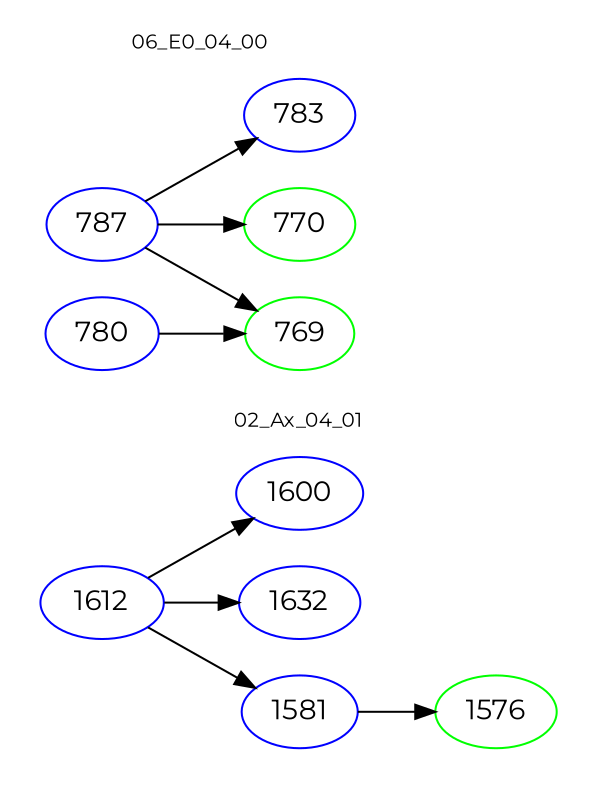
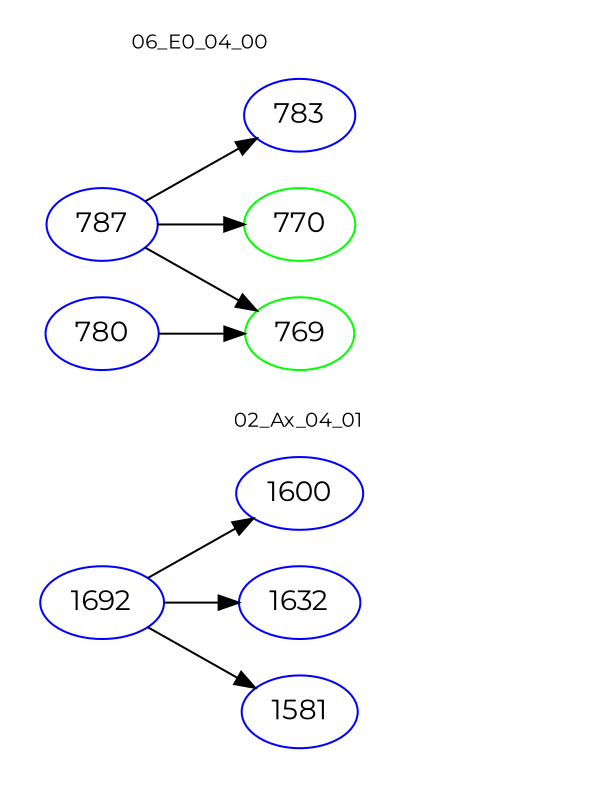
(102, 603) -> (102, 603)
(496, 712) -> none
